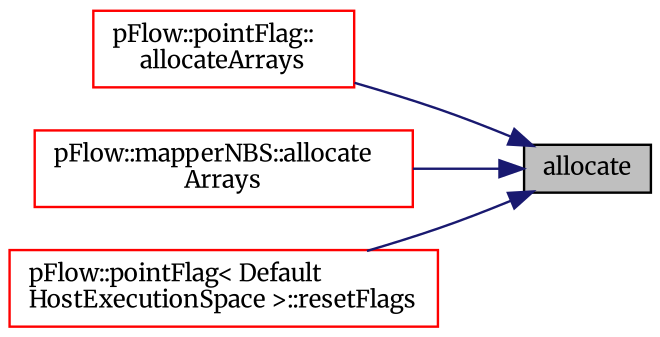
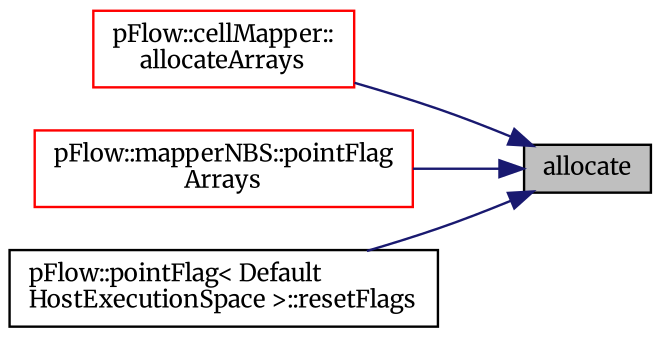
(224, 49) -> (224, 49)
(224, 169) -> (224, 169)
(224, 288) -> (224, 288)
